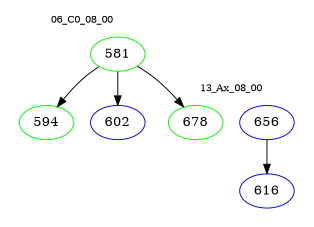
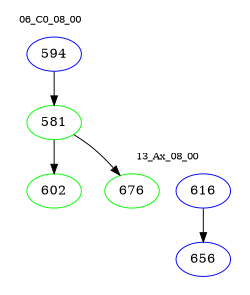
(80, 82) -> (54, 84)
(47, 123) -> (54, 54)
(118, 123) -> (54, 191)
(196, 123) -> (132, 191)
(267, 152) -> (203, 220)
